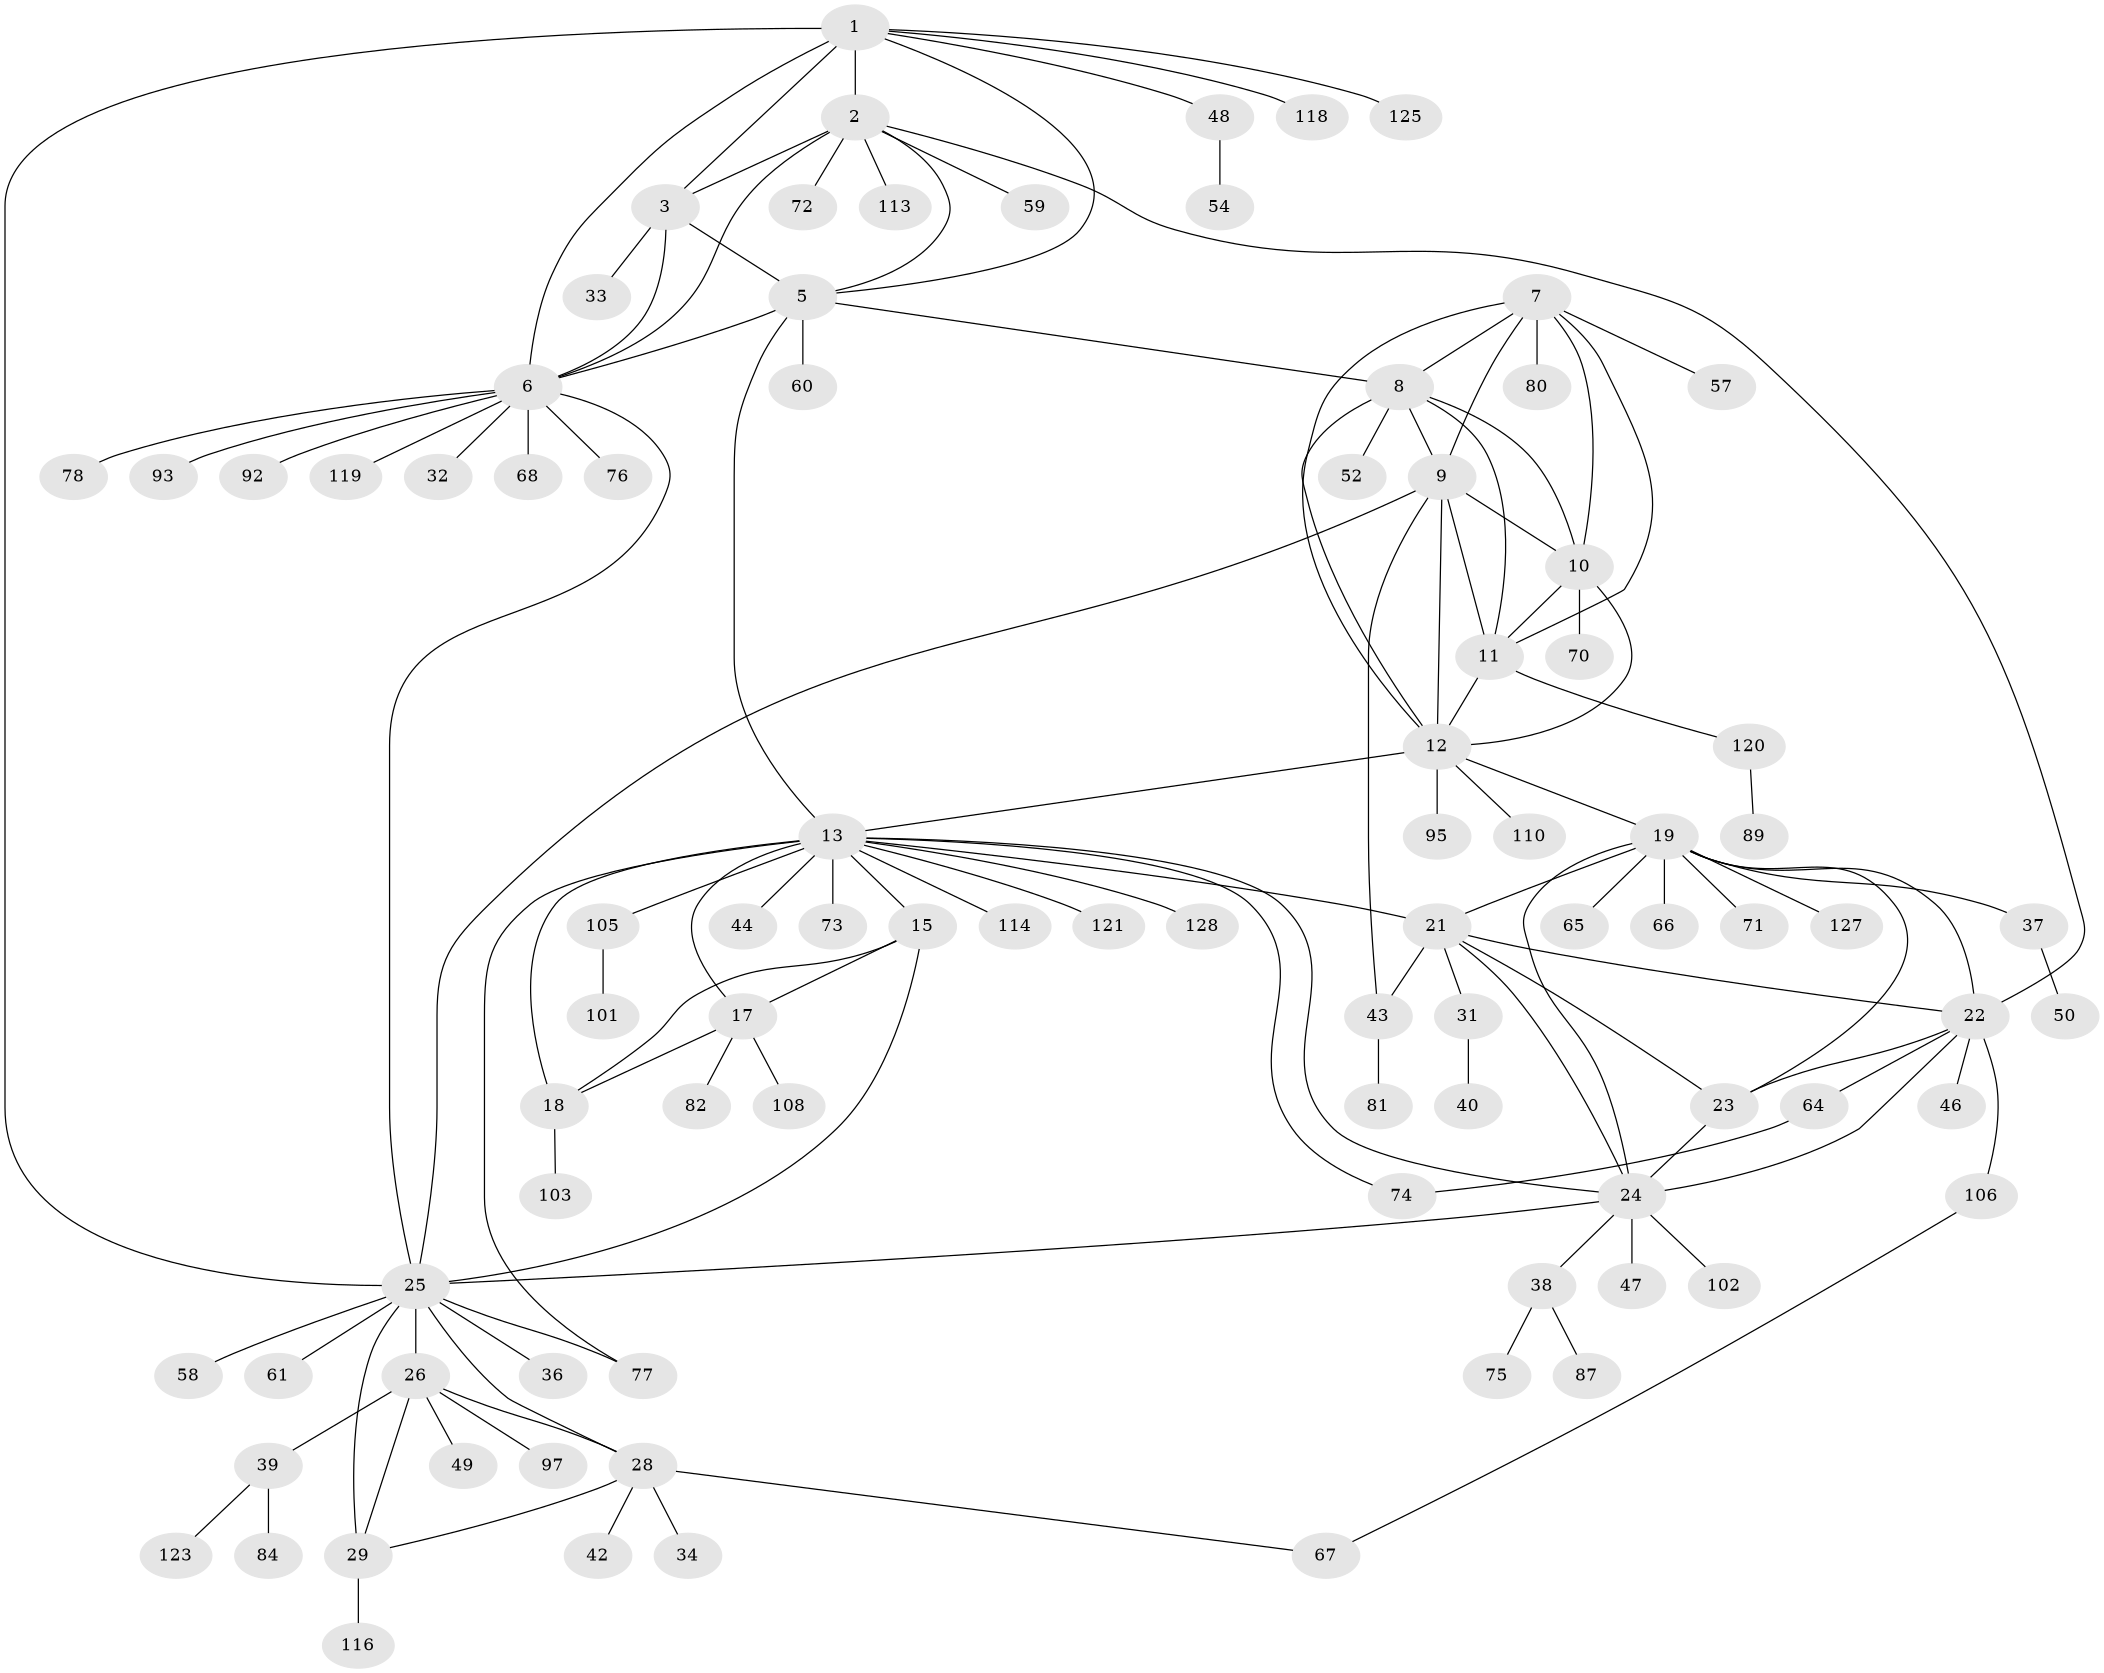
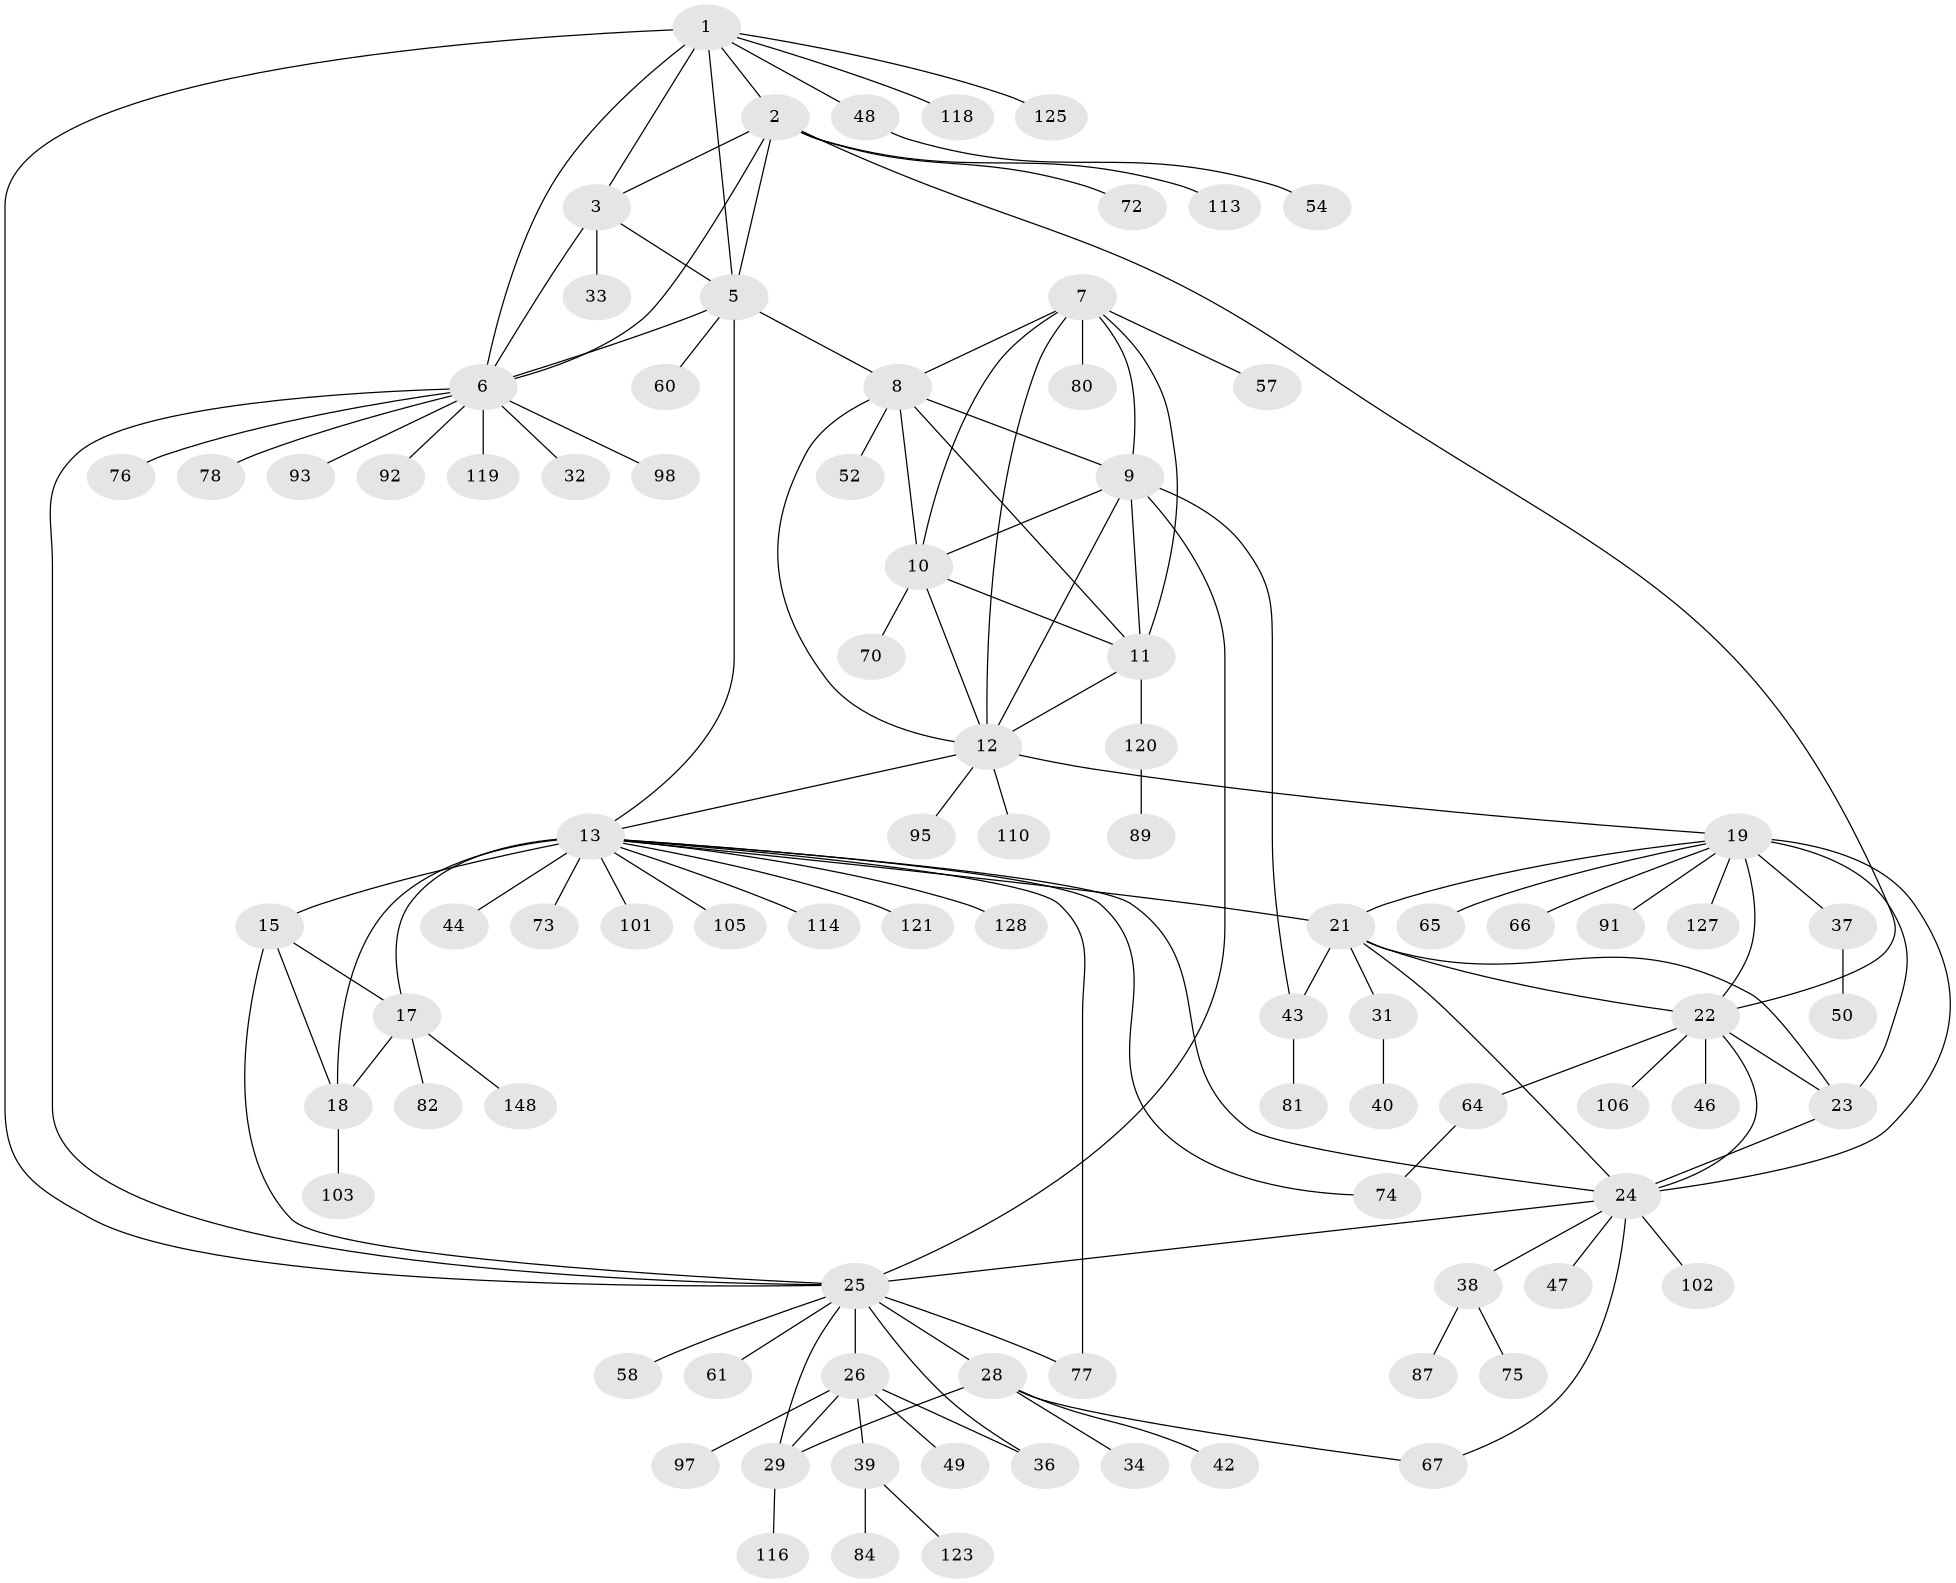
(1035, 207) -> none
(528, 477) -> (666, 477)
(1754, 926) -> (1611, 926)
(603, 972) -> (614, 881)
(789, 1106) -> (521, 1106)
(1658, 1384) -> (1583, 1365)
(530, 1420) -> (951, 1421)
